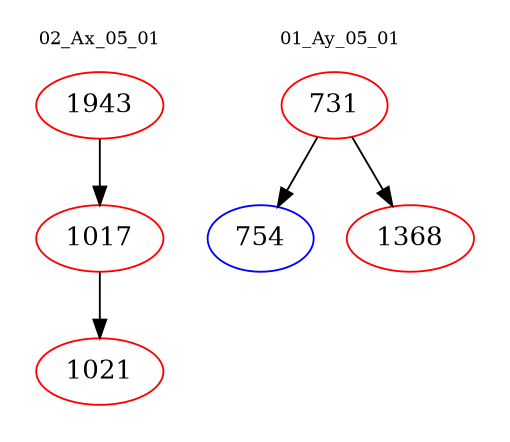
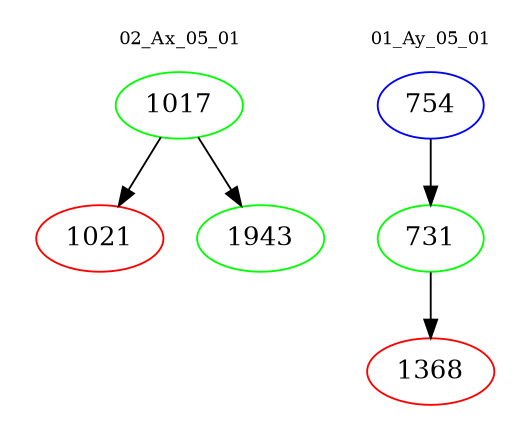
(100, 105) -> (261, 238)
(335, 105) -> (431, 238)
(100, 163) -> (215, 164)
(302, 164) -> (431, 163)
(100, 238) -> (179, 105)
